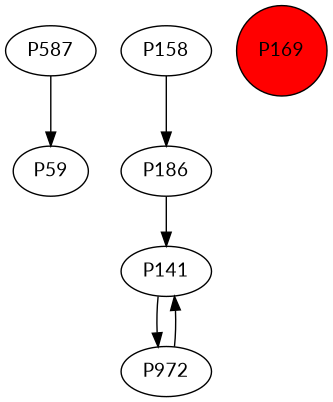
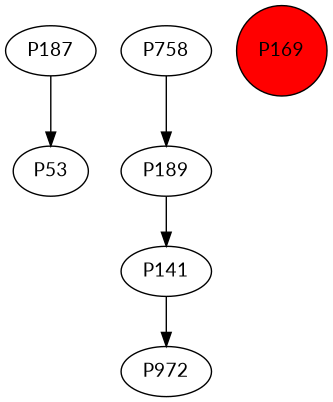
(51, 51) -> (51, 51)
(166, 51) -> (166, 51)
(51, 171) -> (51, 171)
(166, 171) -> (166, 171)
(176, 329) -> none
